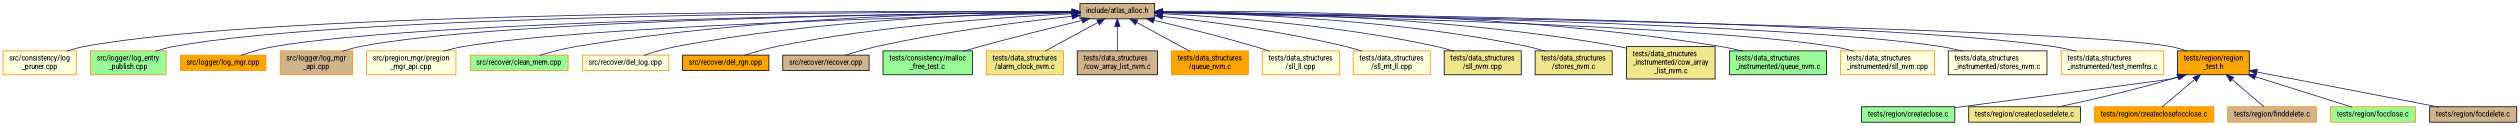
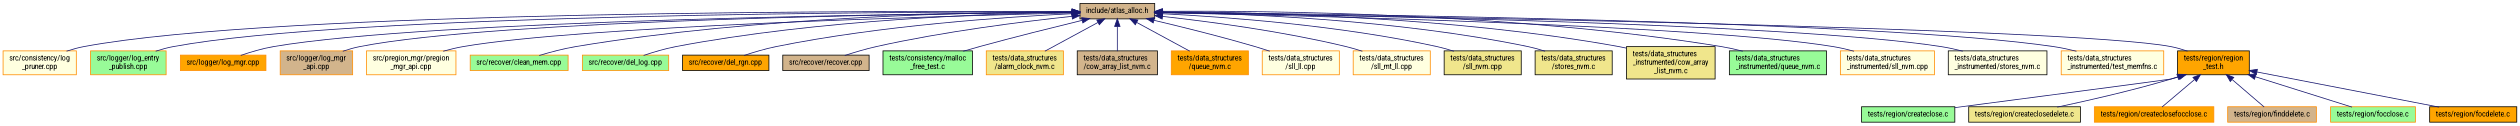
(626, 63) -> (626, 63)
(2473, 114) -> (2473, 114)
